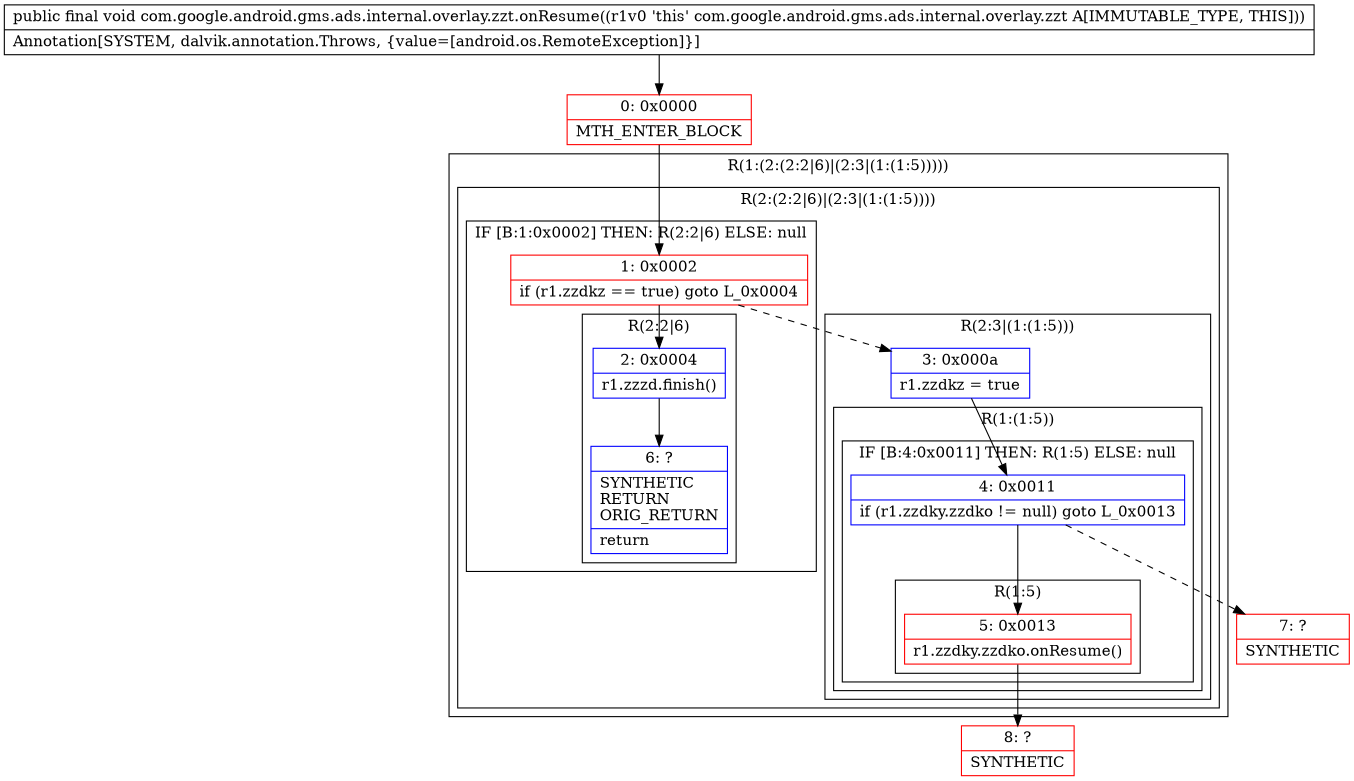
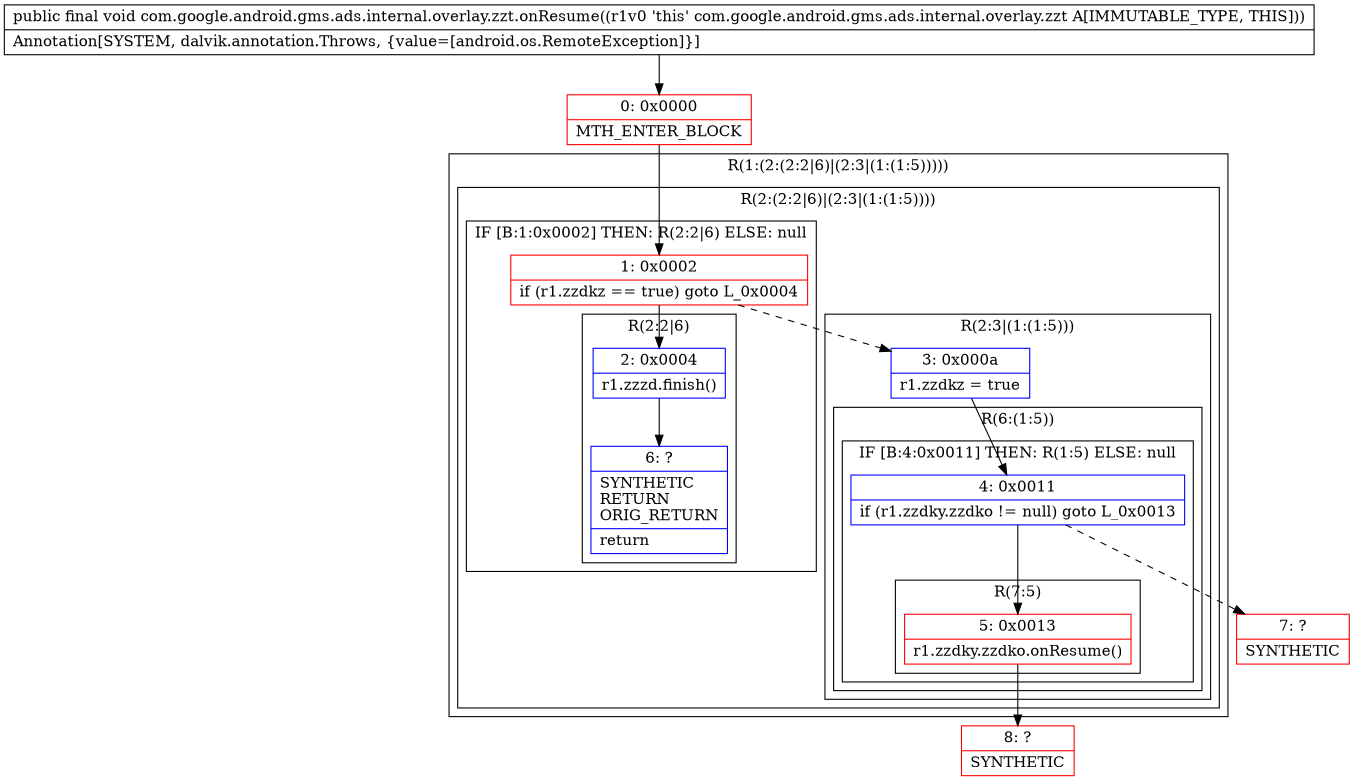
(1018, 420) -> (1018, 420)
(1018, 593) -> (1018, 593)
